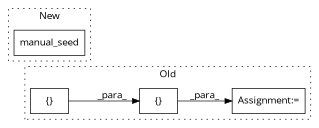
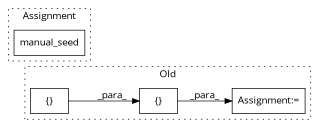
(49, 16) -> (49, 16)
